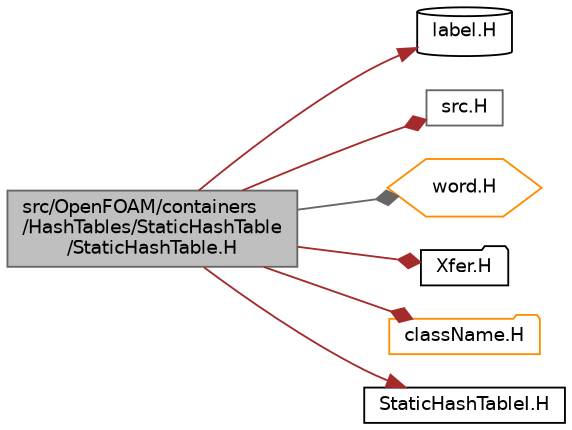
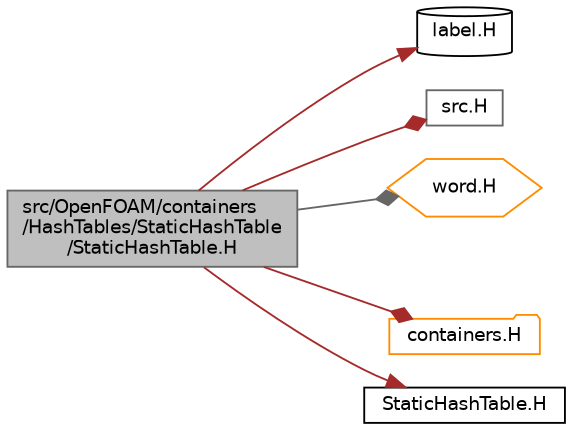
(465, 268) -> none
(465, 336) -> (465, 336)
(465, 405) -> (465, 405)
